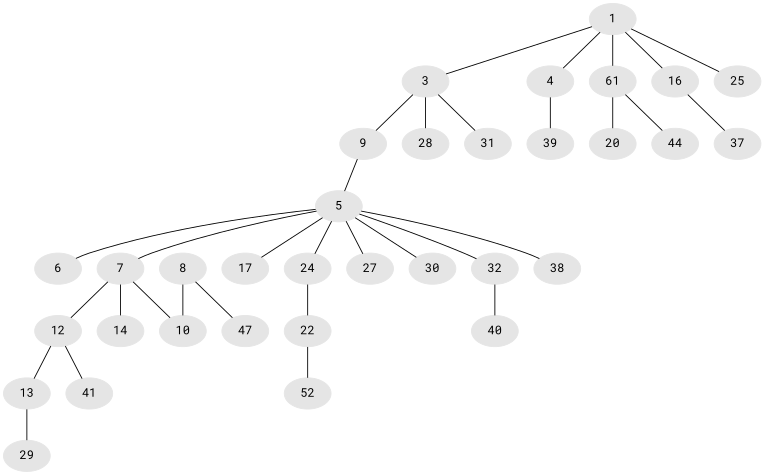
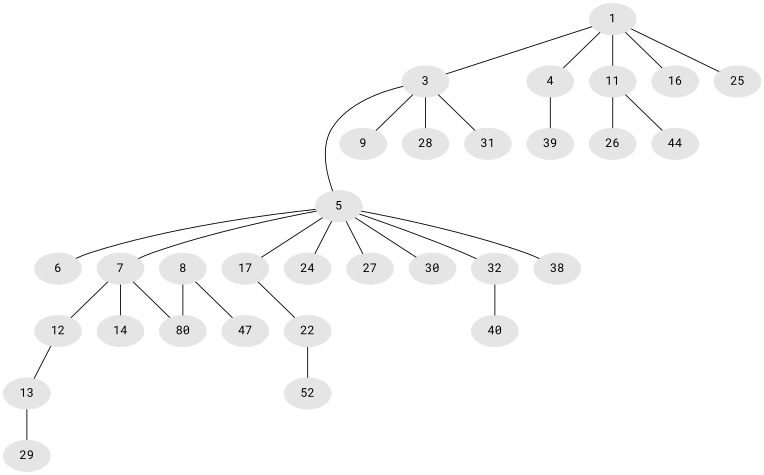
(613, 81) -> (613, 81)
(613, 144) -> (613, 144)
(738, 144) -> none
(351, 175) -> (338, 120)
(308, 300) -> (276, 300)
(183, 331) -> (183, 331)
(89, 393) -> none
